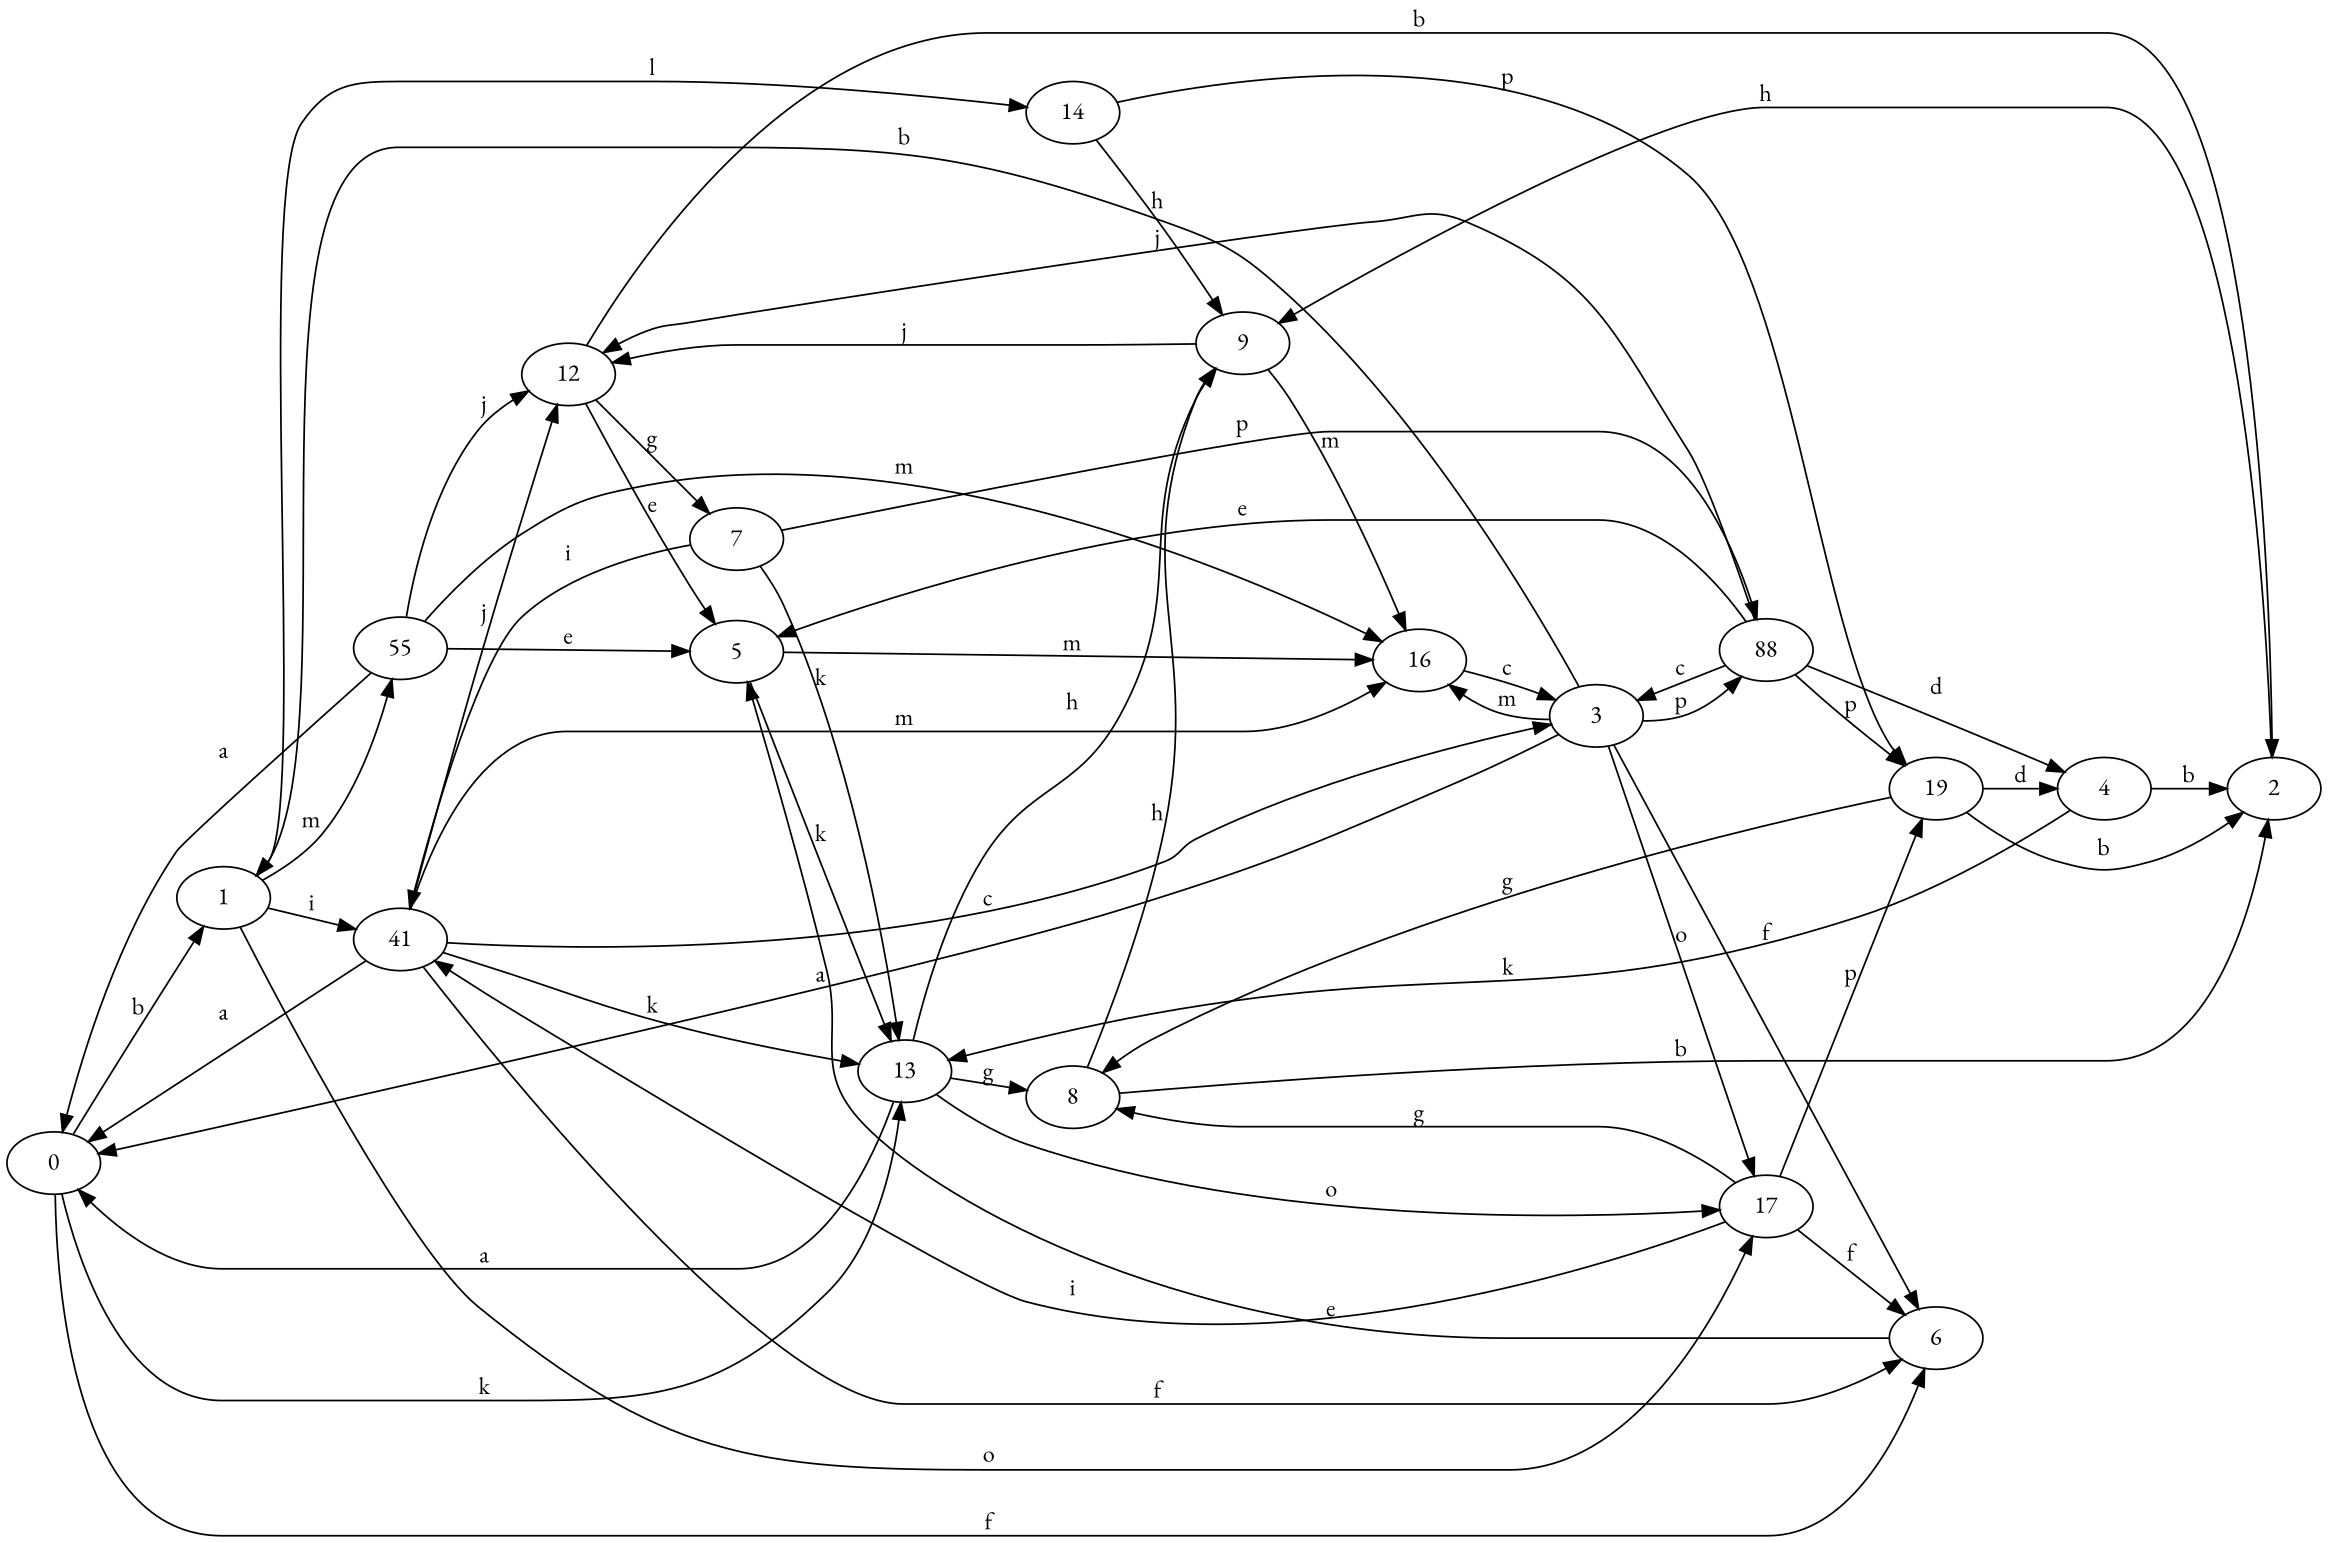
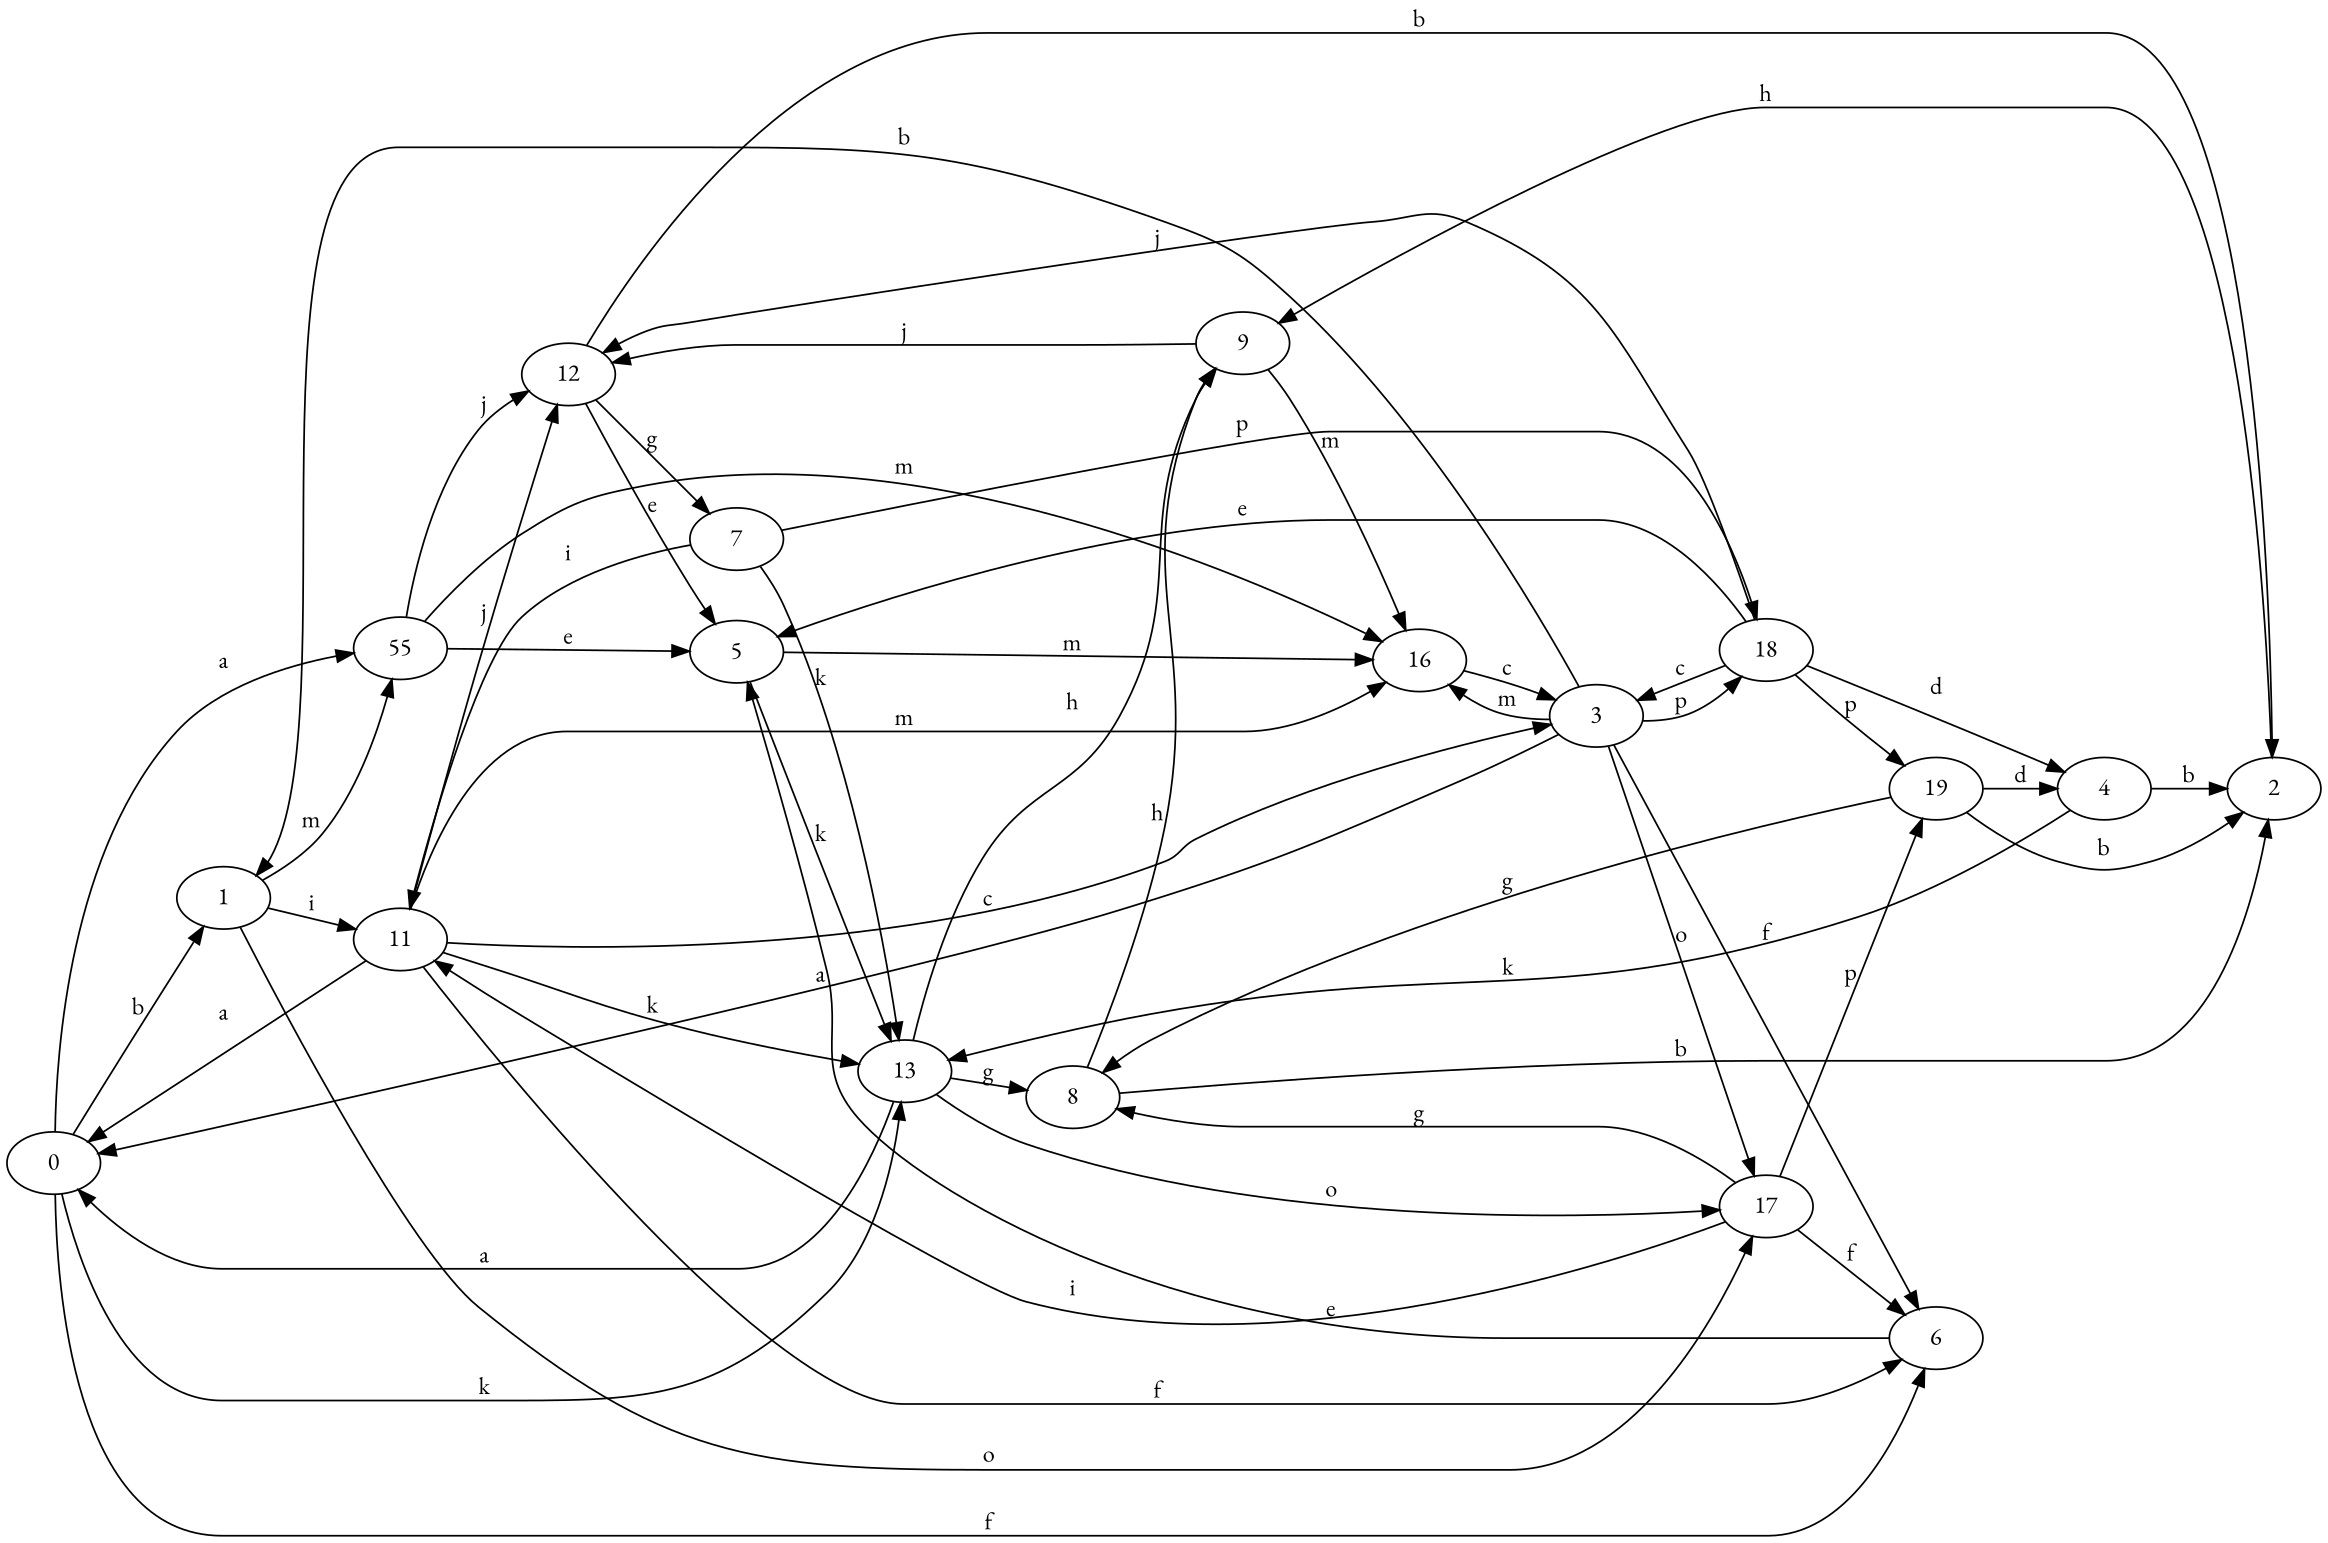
(1073, 113) -> none
(1766, 650) -> (1766, 650)
(171, 861) -> (111, 836)
(400, 939) -> (400, 939)
